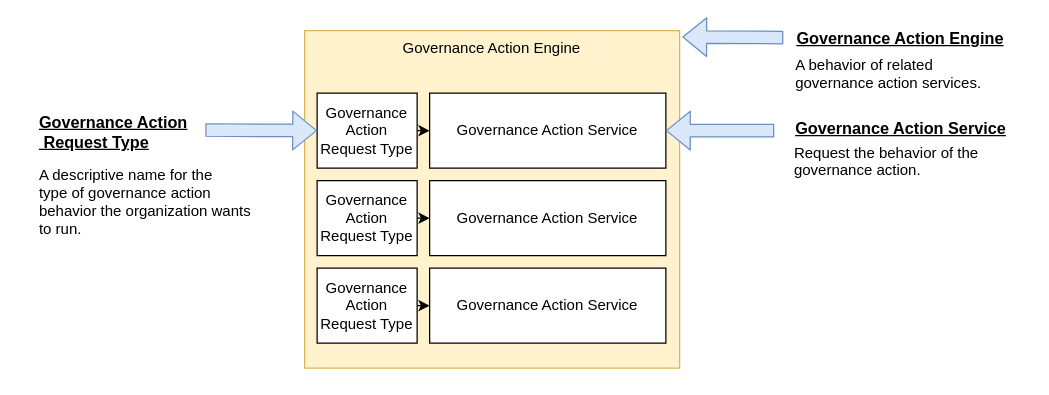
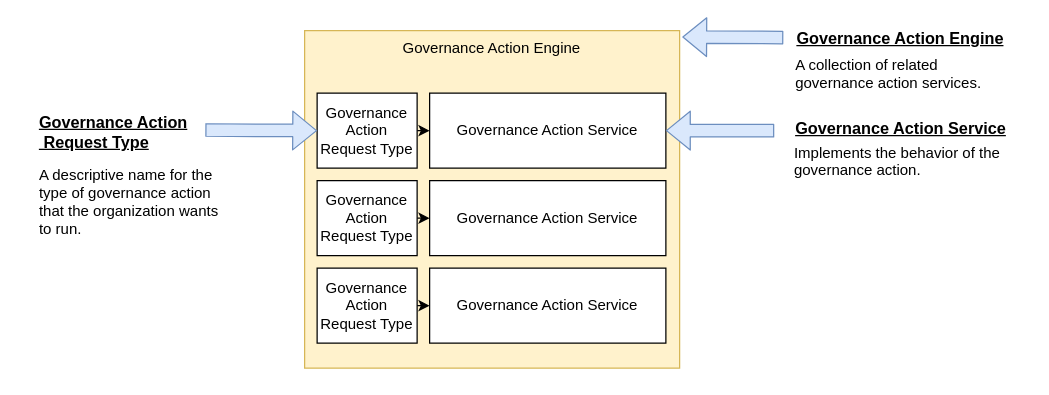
(899, 75) -> (899, 75)
(898, 162) -> (909, 162)
(158, 203) -> (143, 203)
